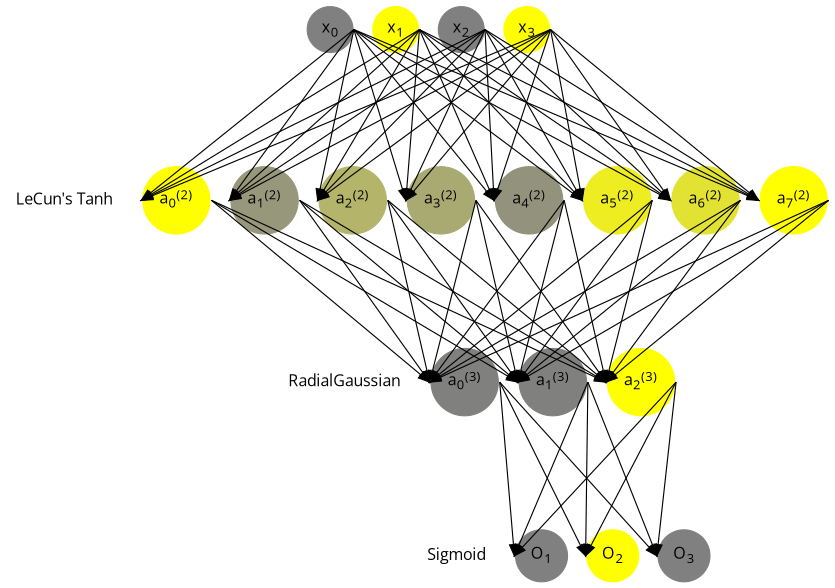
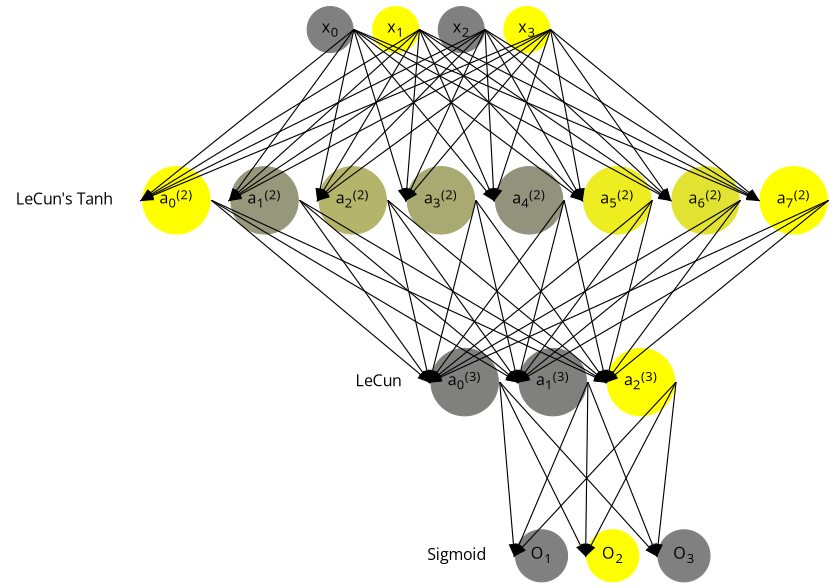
(345, 382) -> (379, 382)
